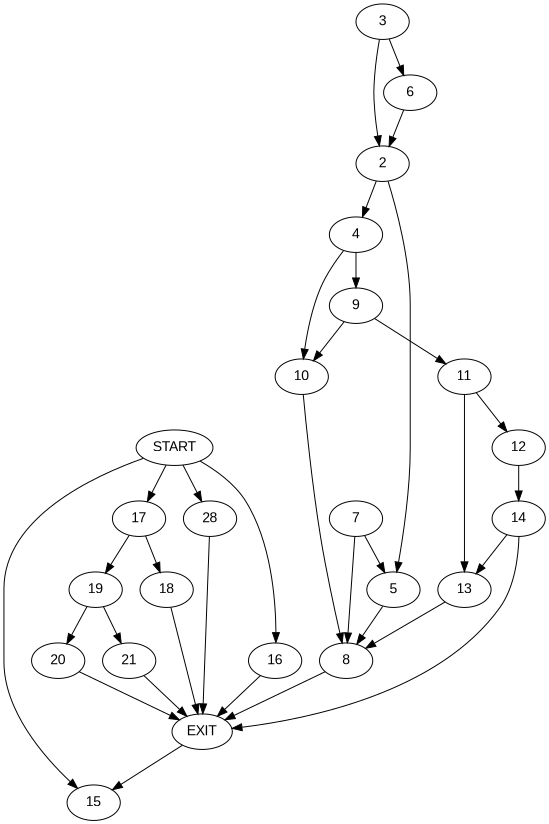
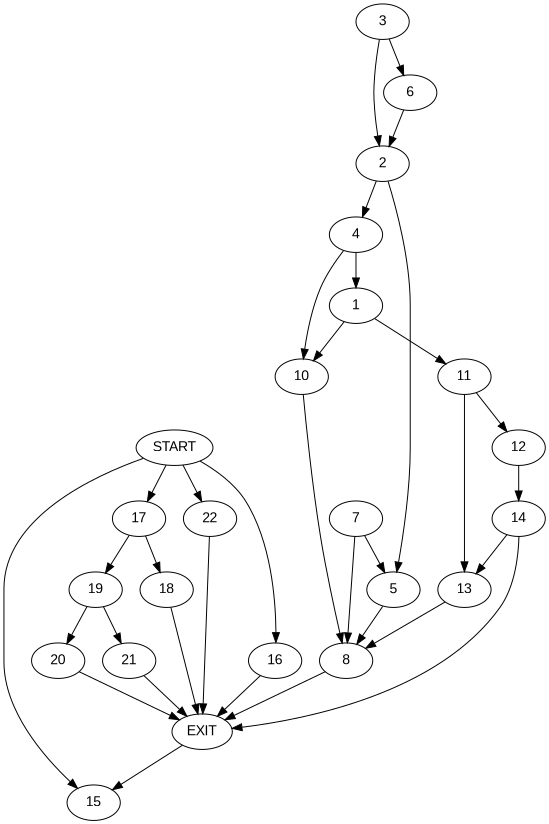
(356, 306) -> (356, 306)
(210, 519) -> (210, 519)
